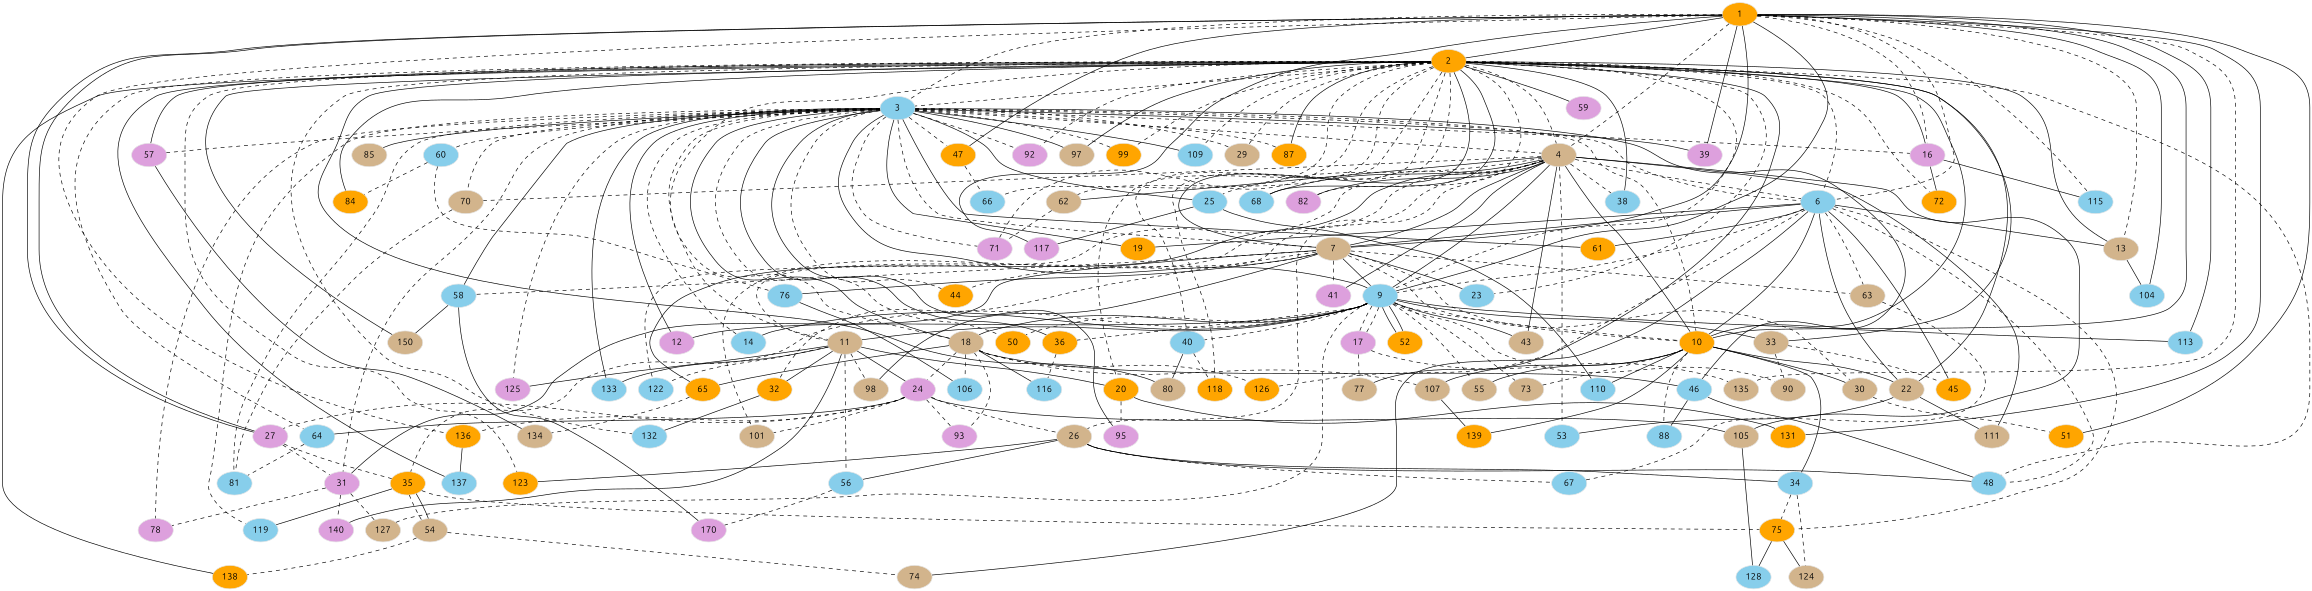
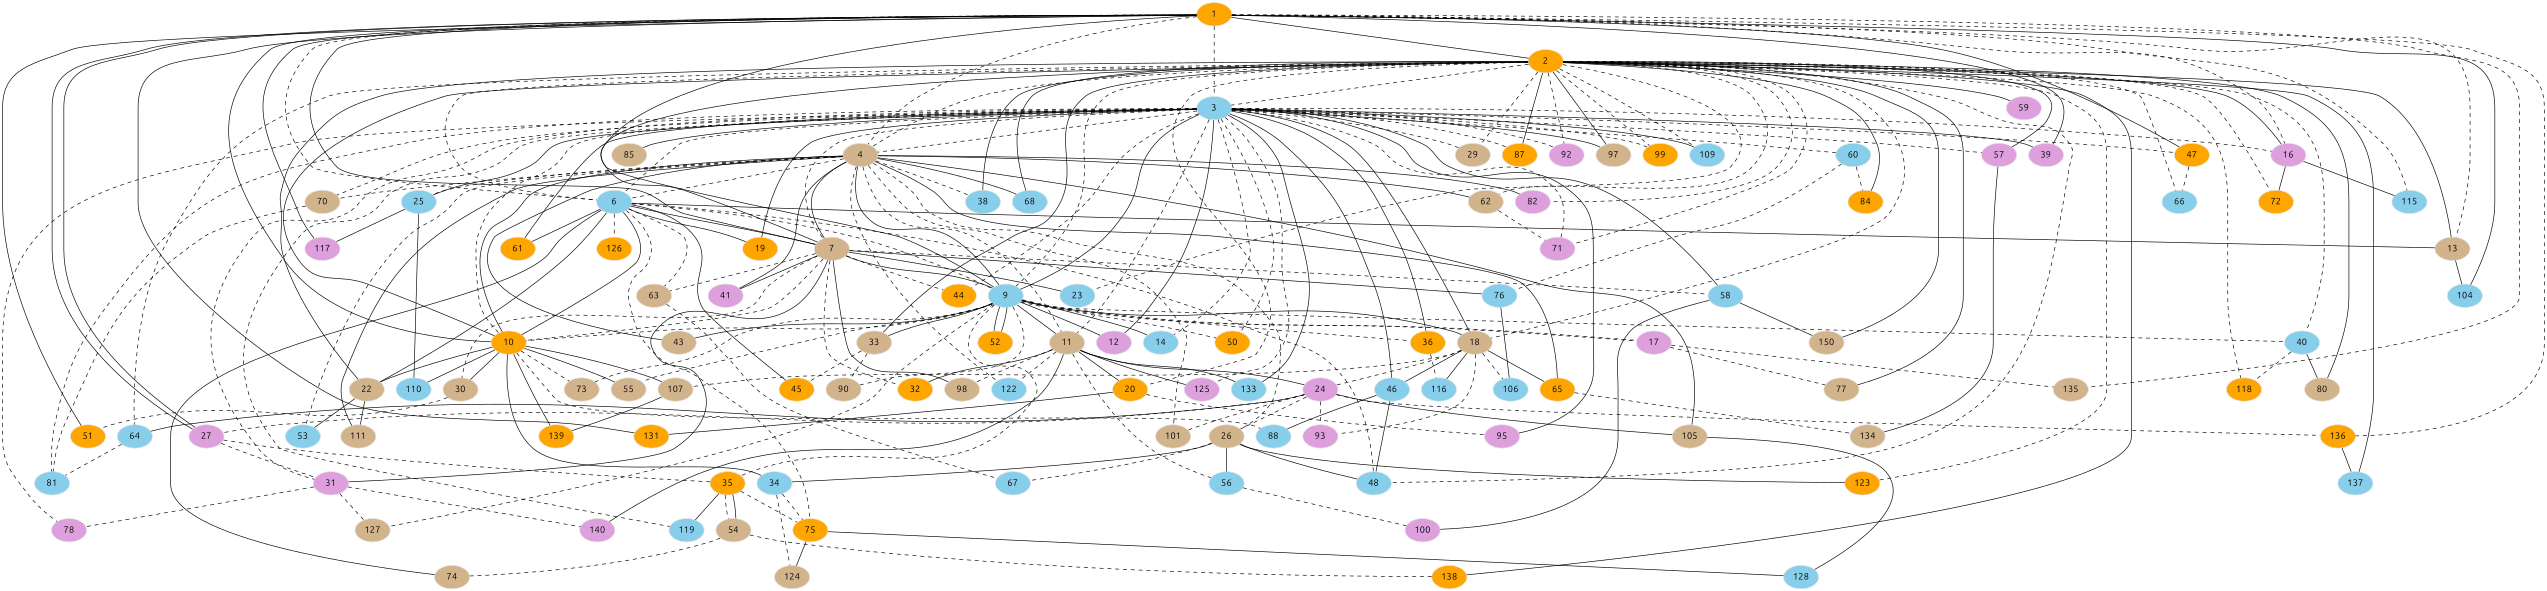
(1333, 272) -> (779, 272)
(2185, 343) -> none
(1121, 366) -> none
(649, 436) -> none
(709, 530) -> (1423, 530)
